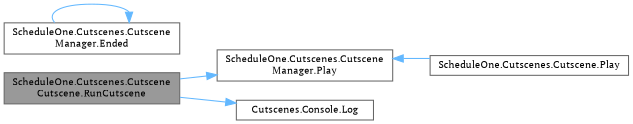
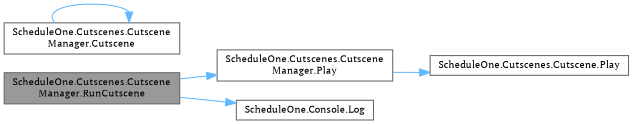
(92, 38) -> (92, 38)
(417, 58) -> (406, 72)
(92, 88) -> (92, 88)
(305, 110) -> (305, 110)
